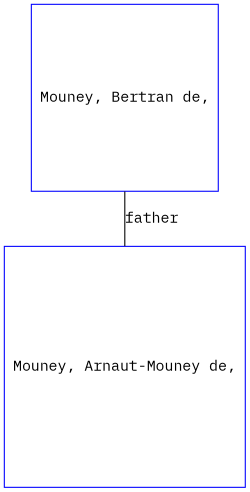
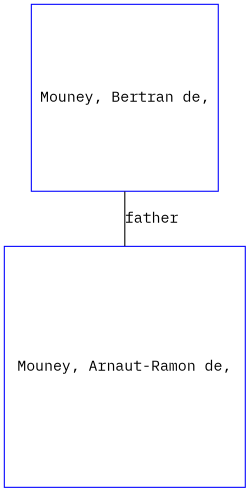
(125, 367) -> (125, 367)
